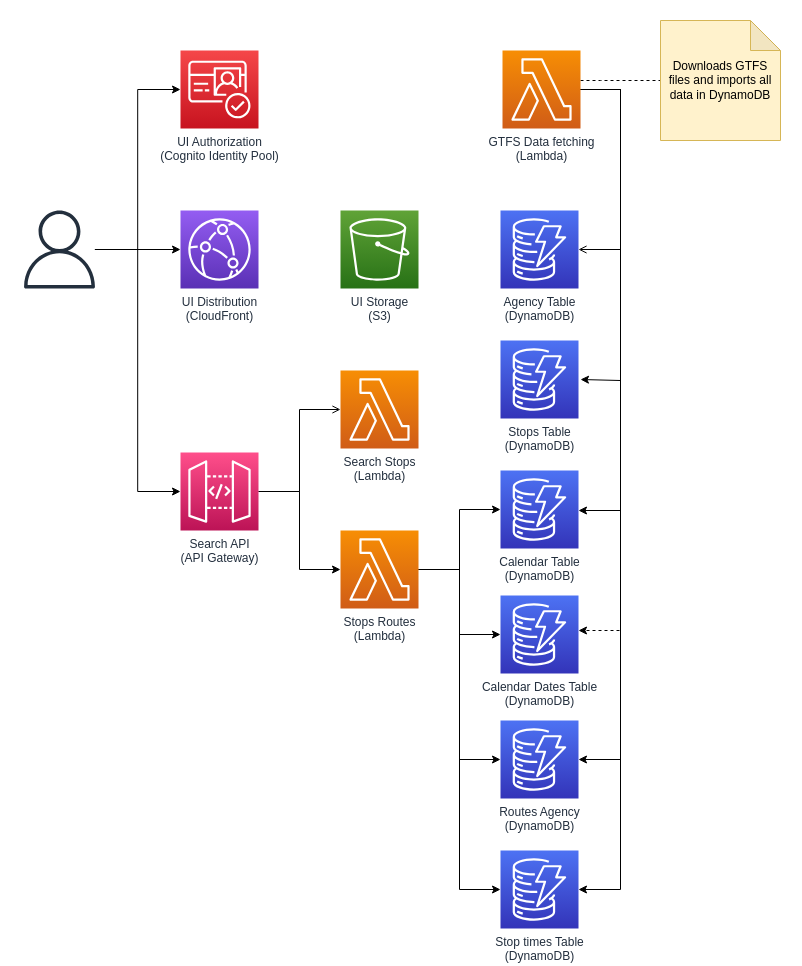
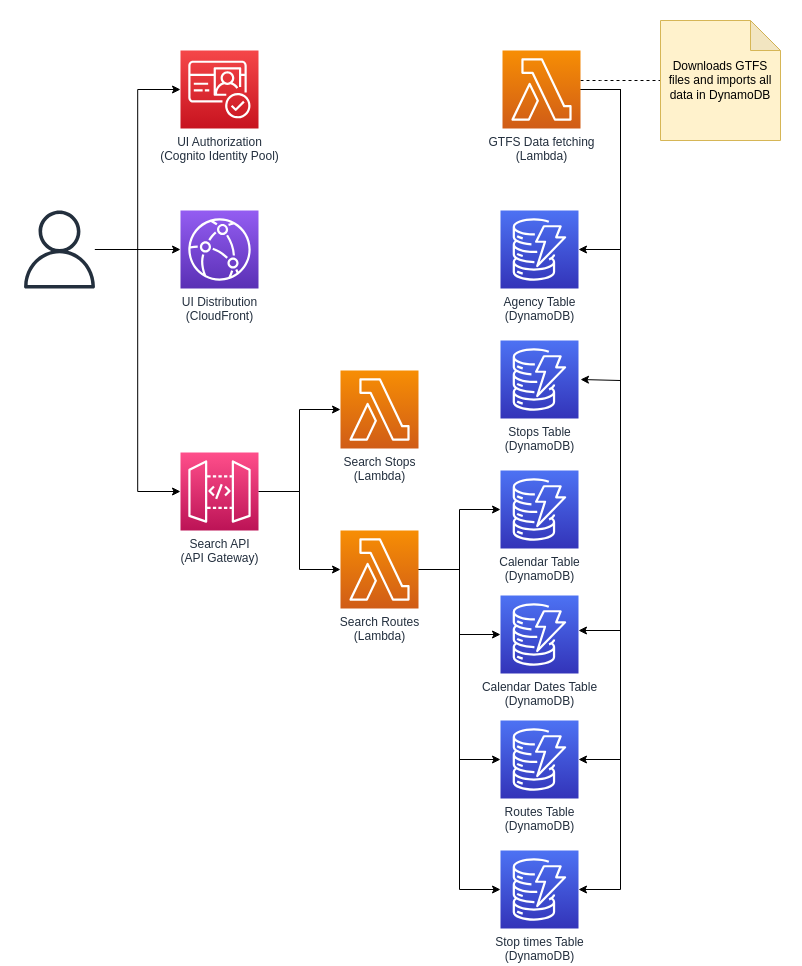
(380, 250) -> none
(585, 250) -> (587, 250)
(333, 410) -> (332, 410)
(602, 511) -> none
(380, 630) -> (380, 630)
(602, 631) -> (602, 631)
(540, 820) -> (540, 820)
